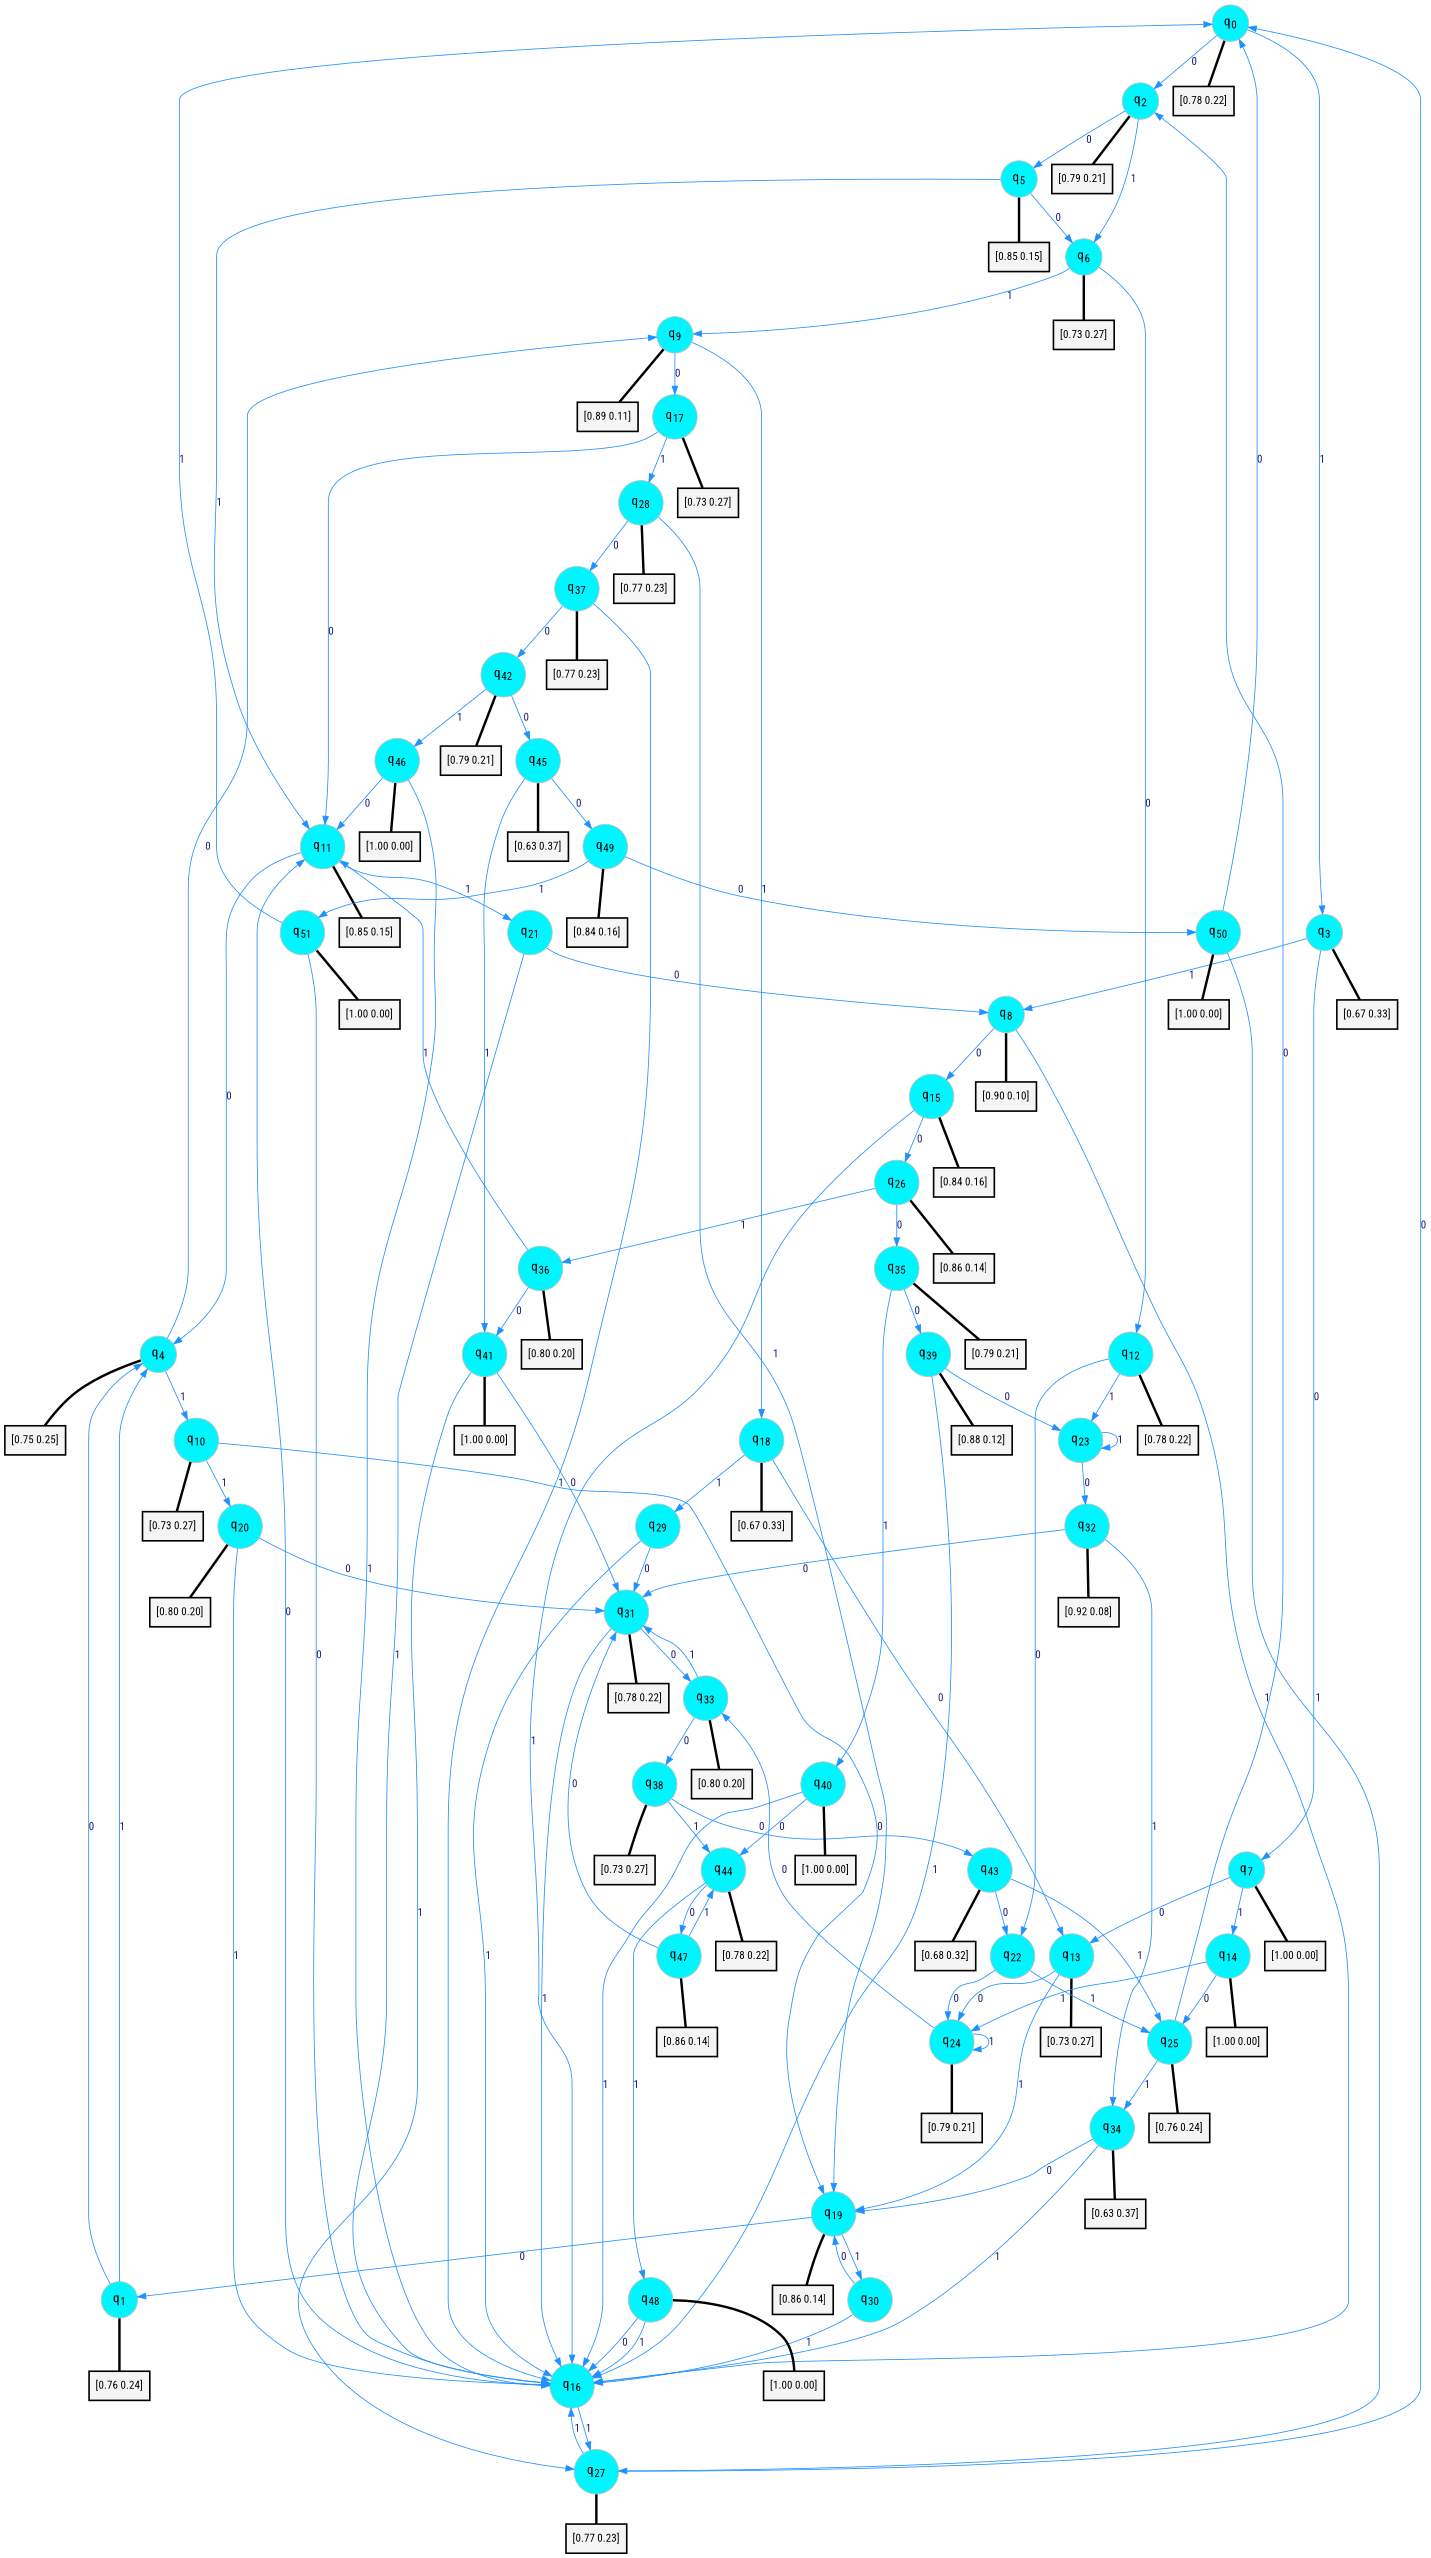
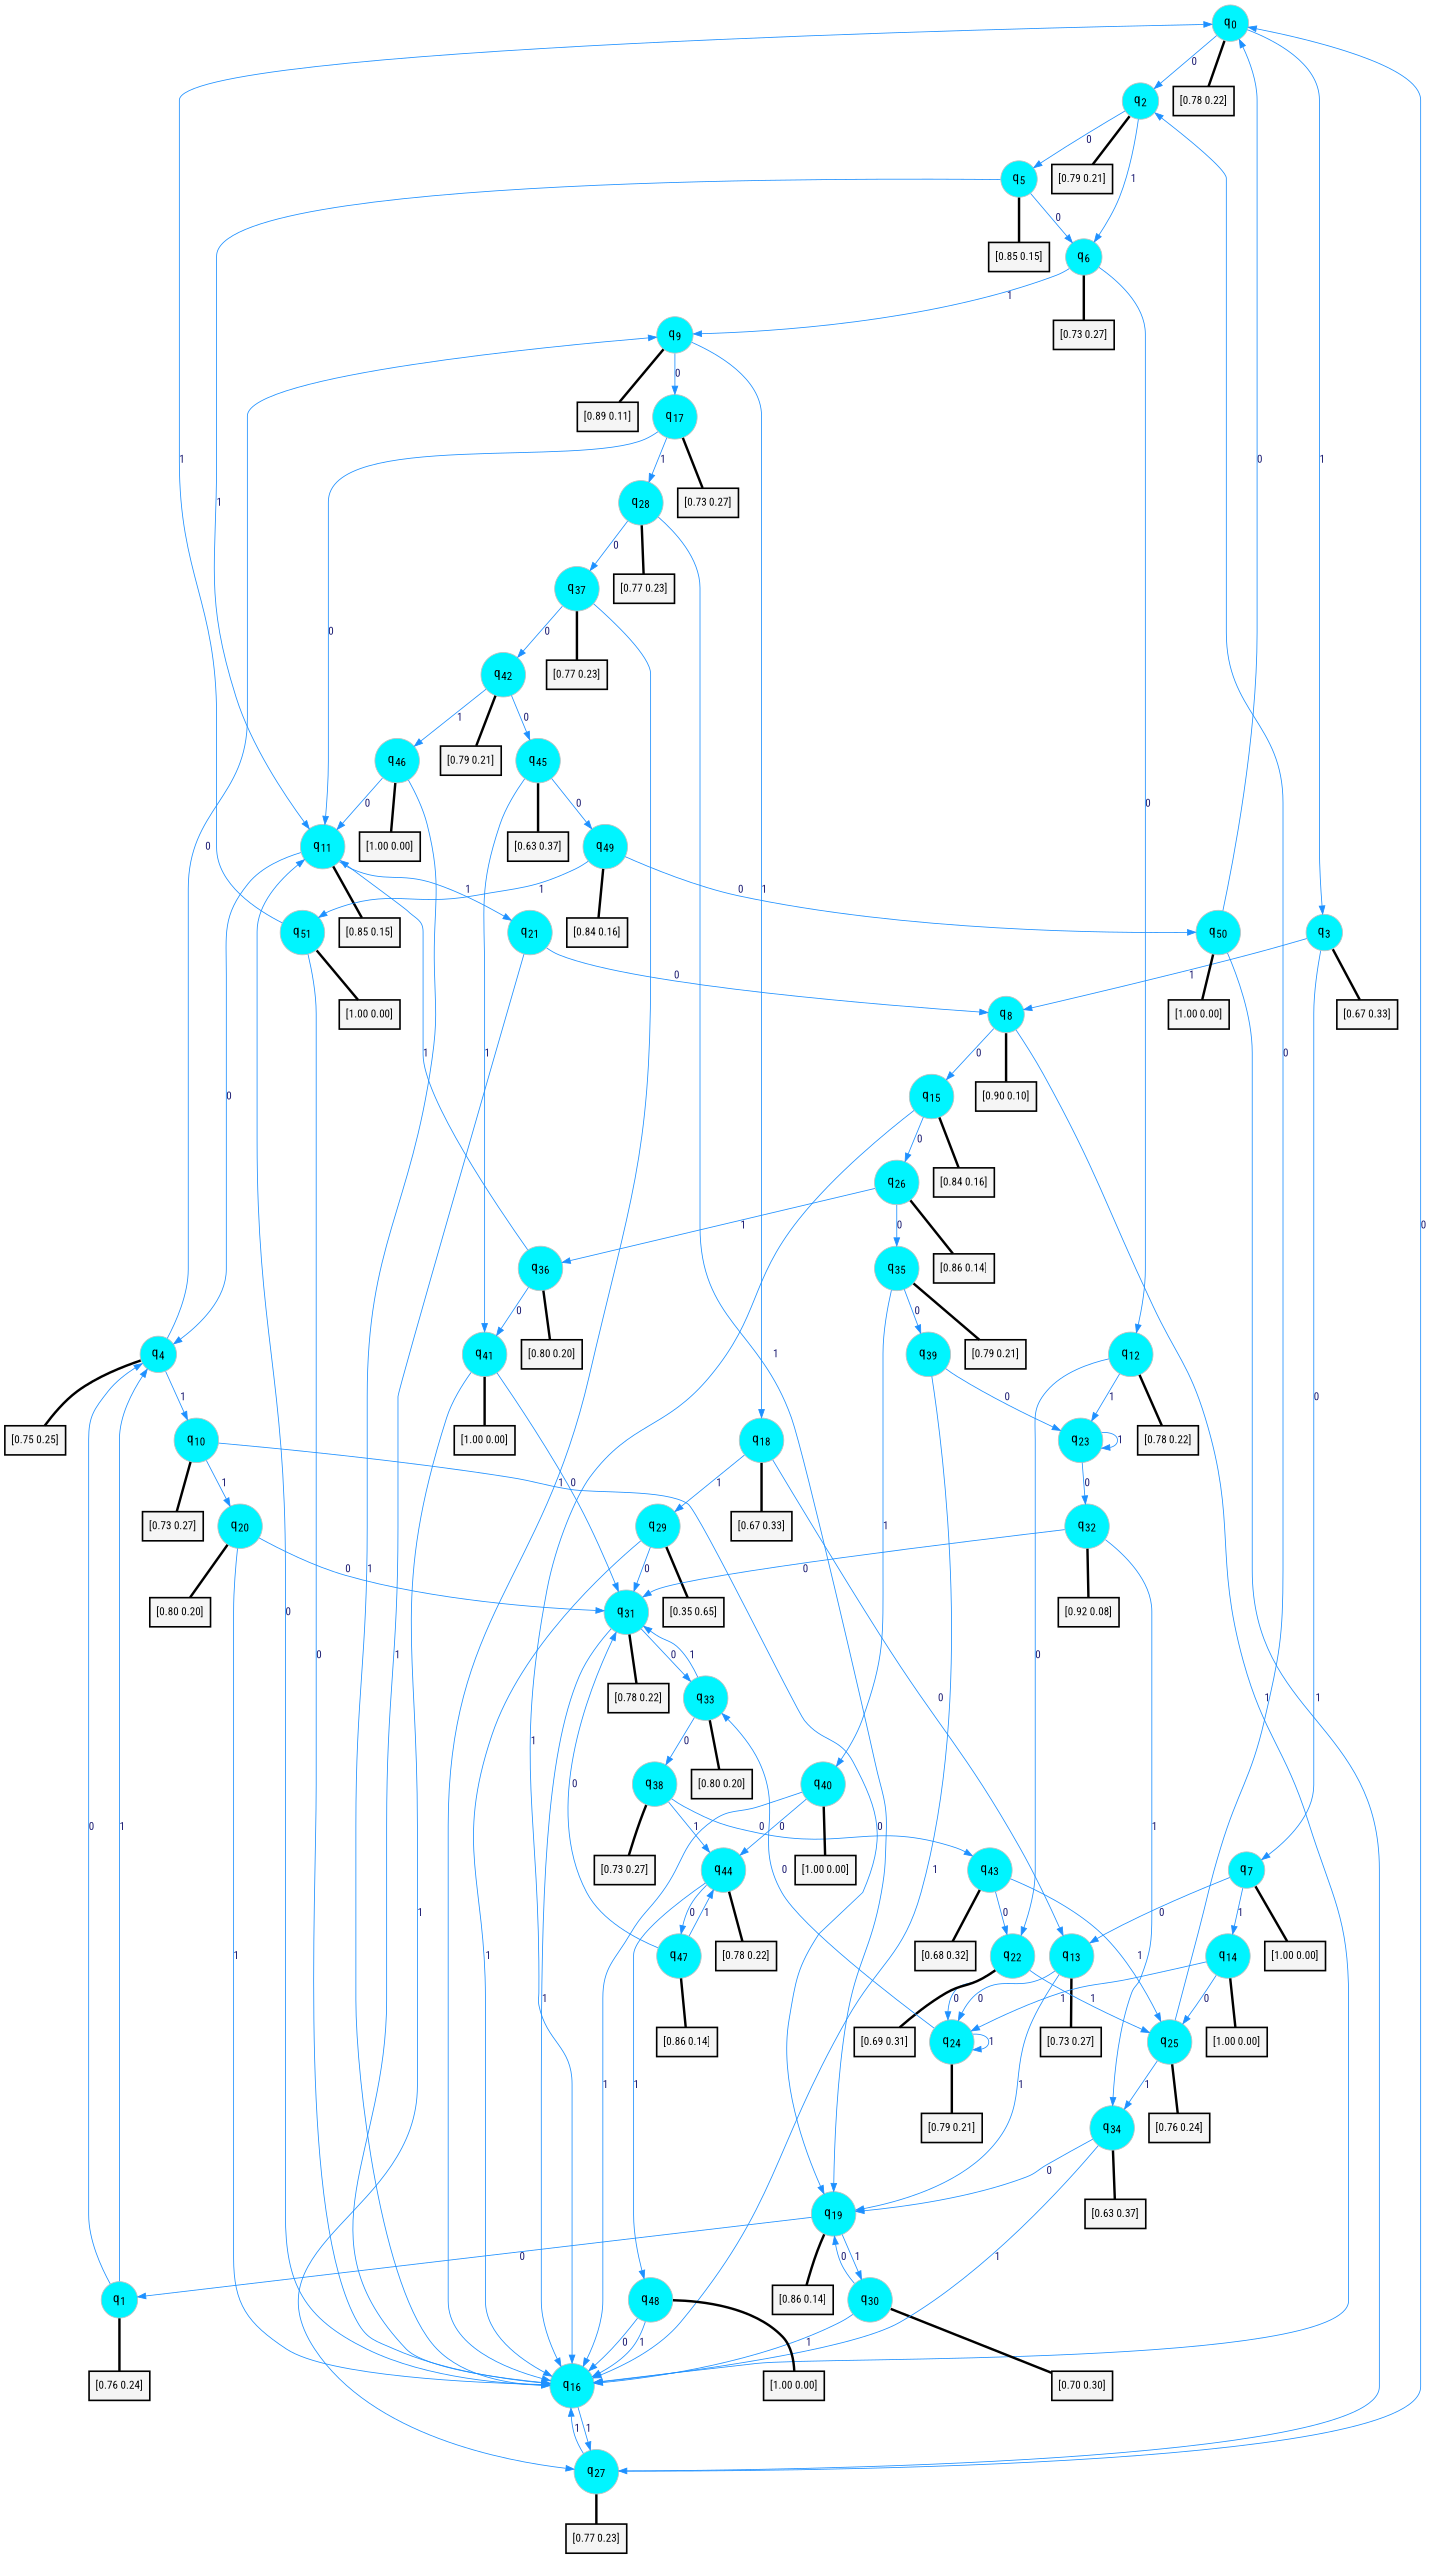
(982, 1440) -> none
none -> (694, 1612)
none -> (885, 2042)
none -> (1082, 2386)
